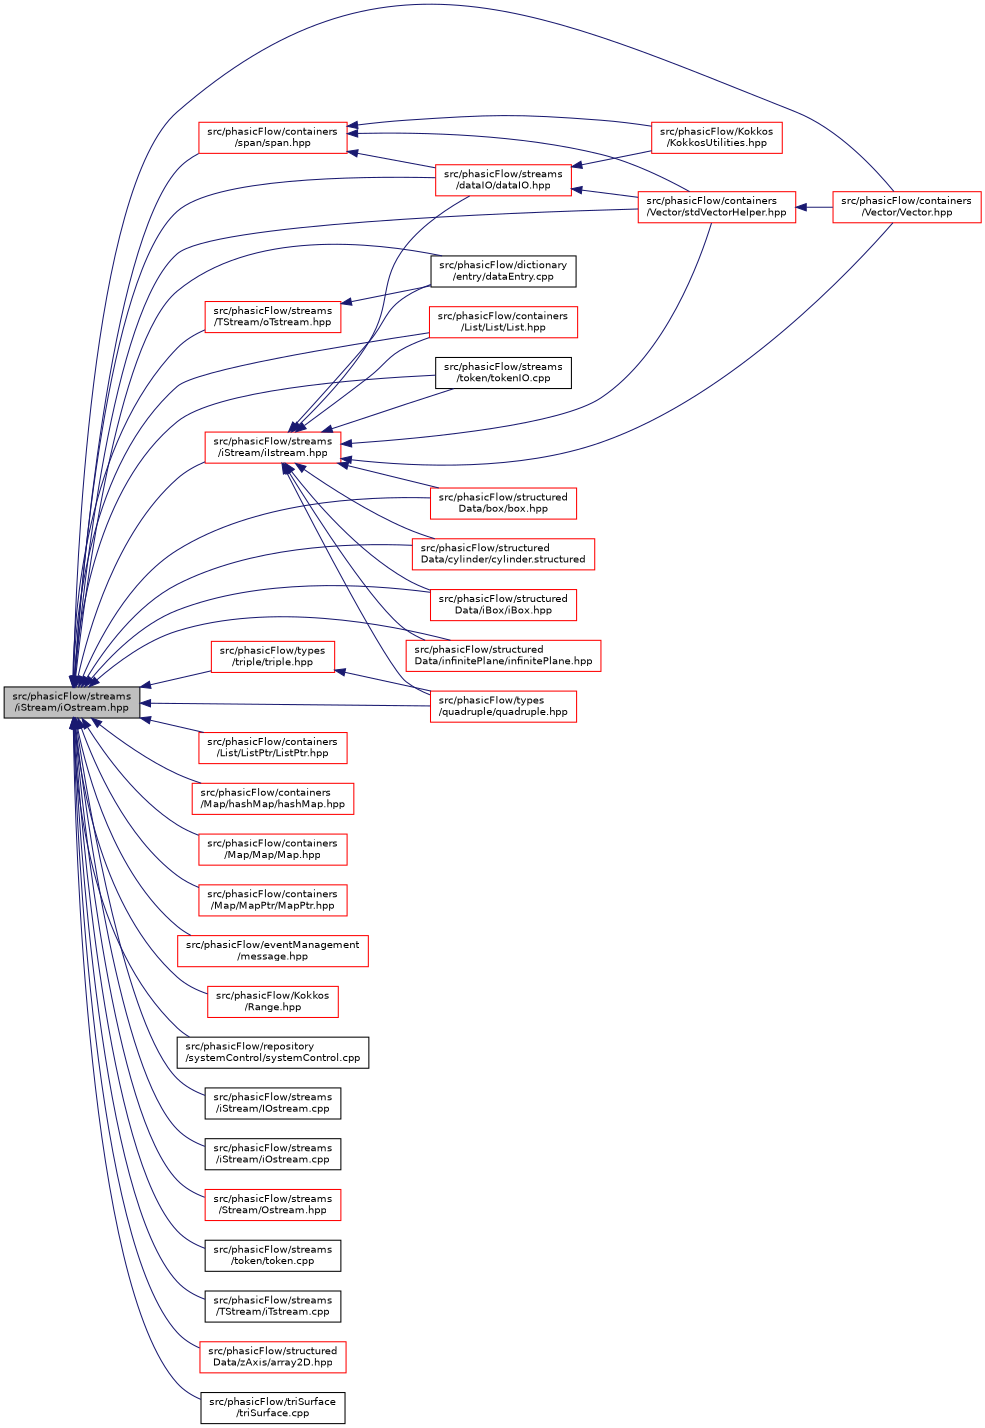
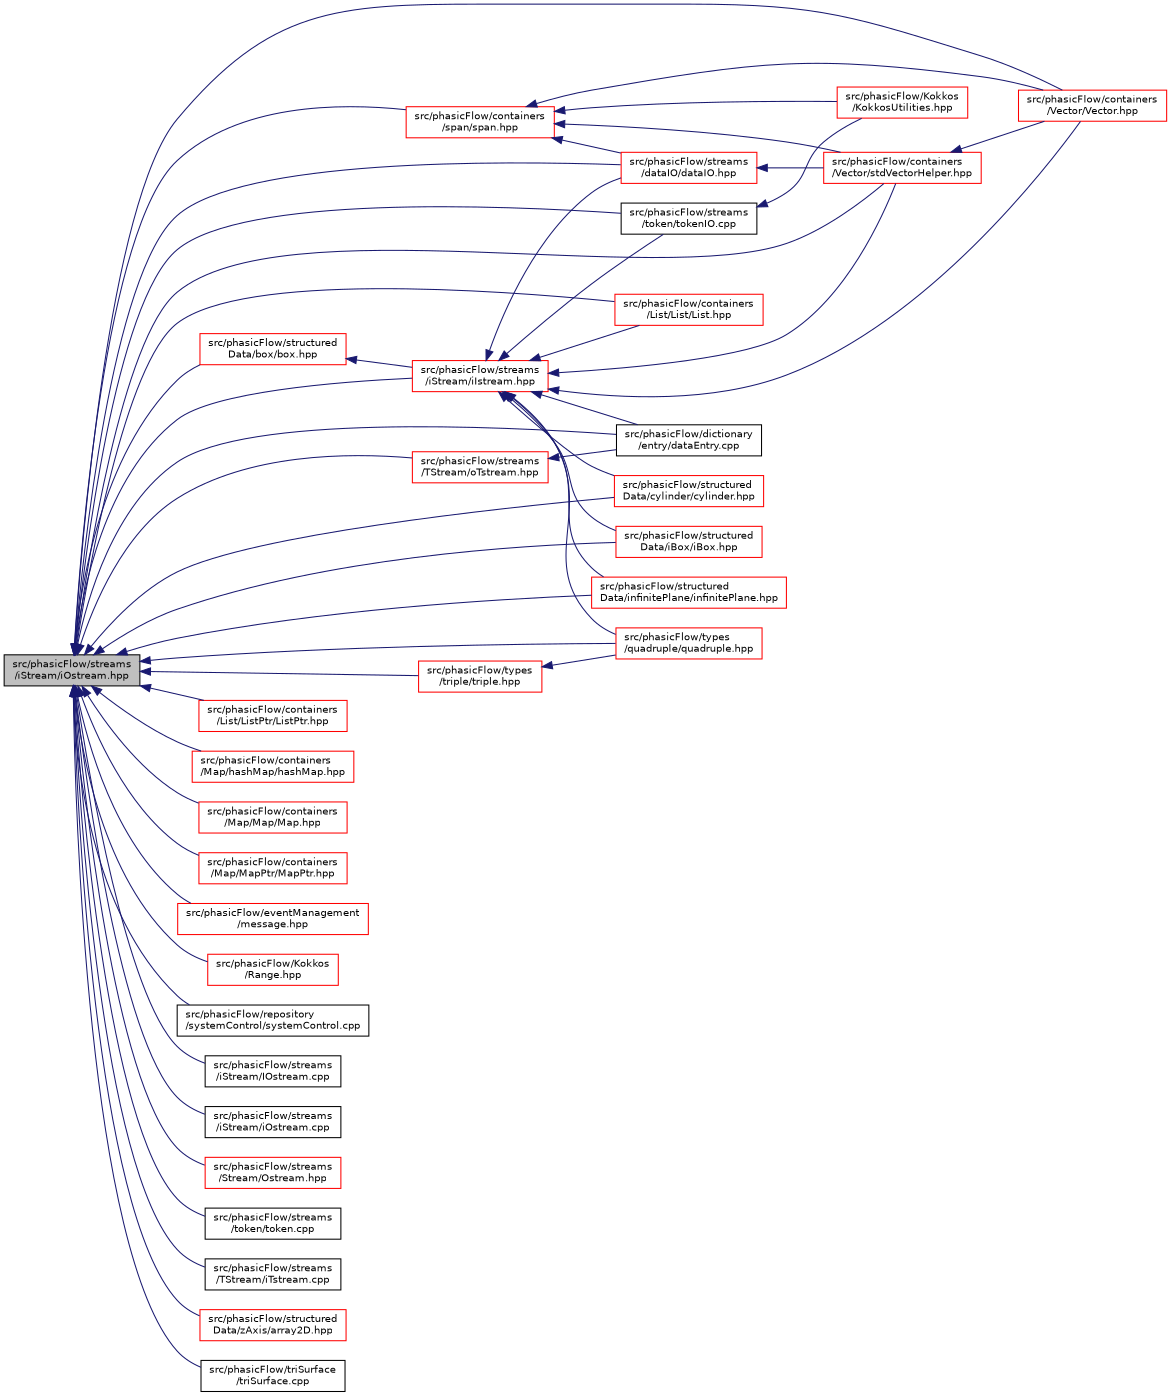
none -> (789, 64)
(627, 156) -> (811, 158)
(393, 477) -> (384, 364)
(504, 554) -> (689, 491)
